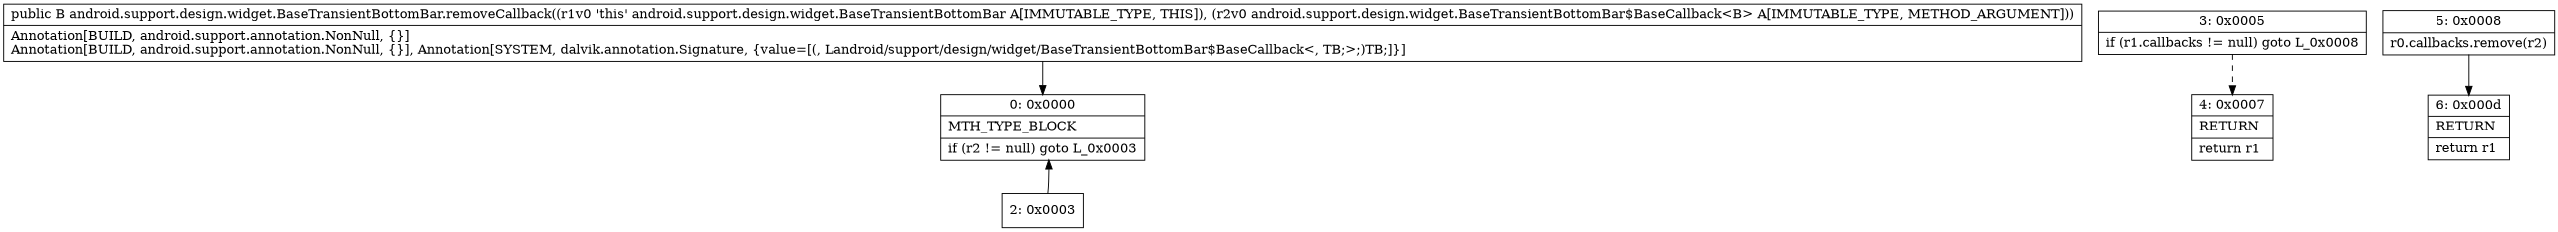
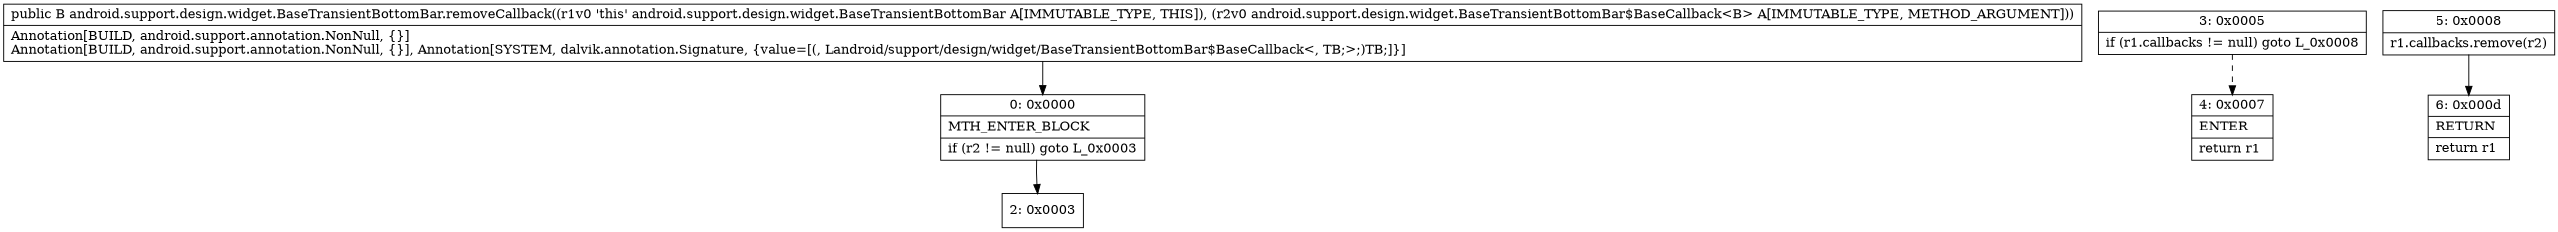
(2469, 43) -> (2469, 43)
(1012, 127) -> (1019, 127)
(2229, 127) -> (2224, 127)
(1049, 181) -> (1037, 172)
